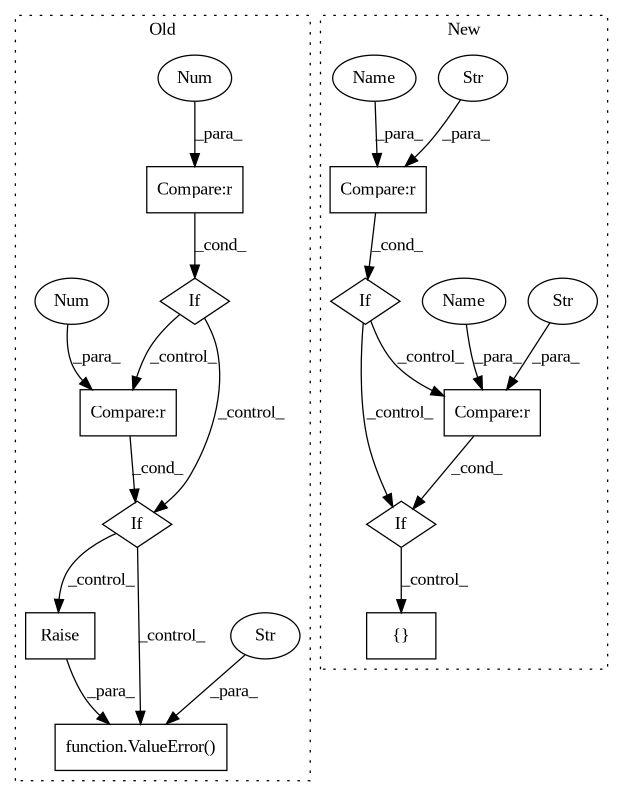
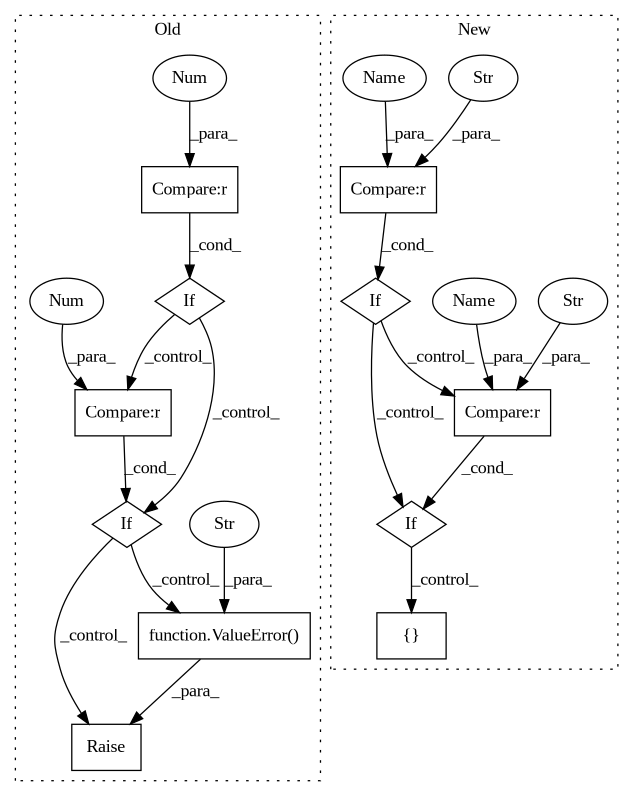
(80, 689) -> (170, 687)
